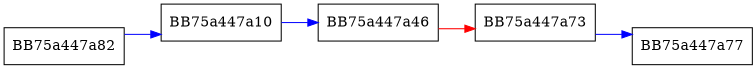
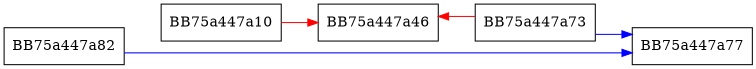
(295, 23) -> (295, 23)
(452, 29) -> (462, 16)
(138, 34) -> (373, 53)
